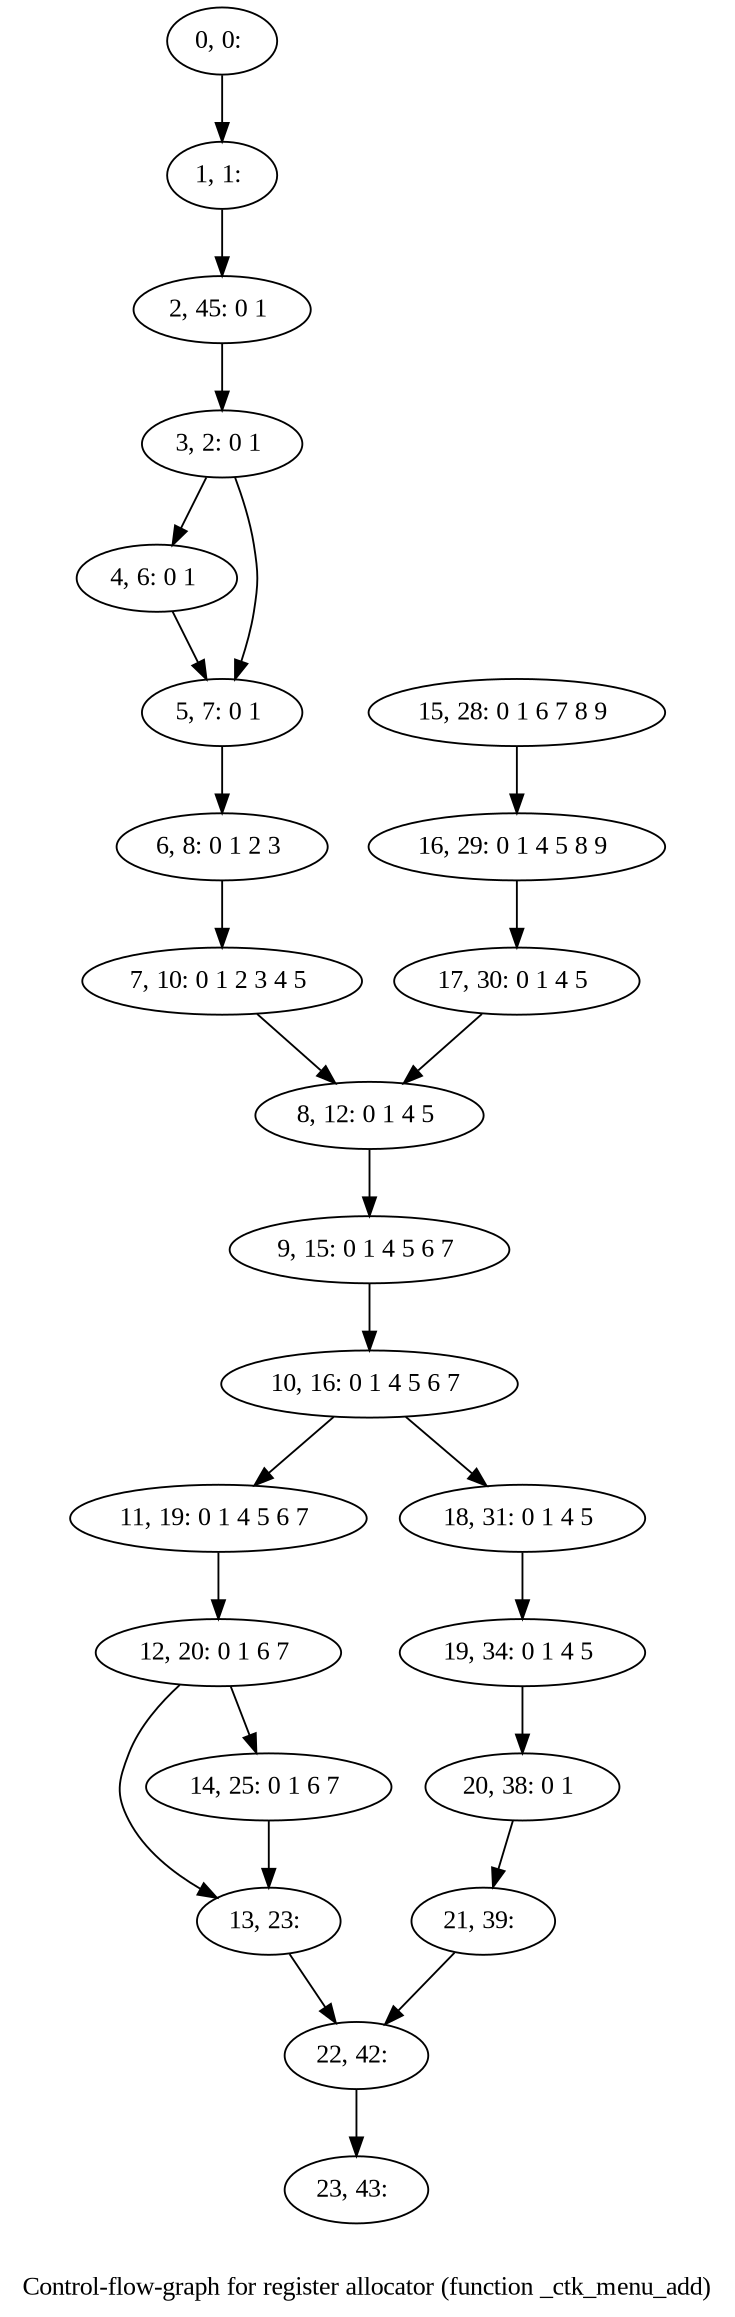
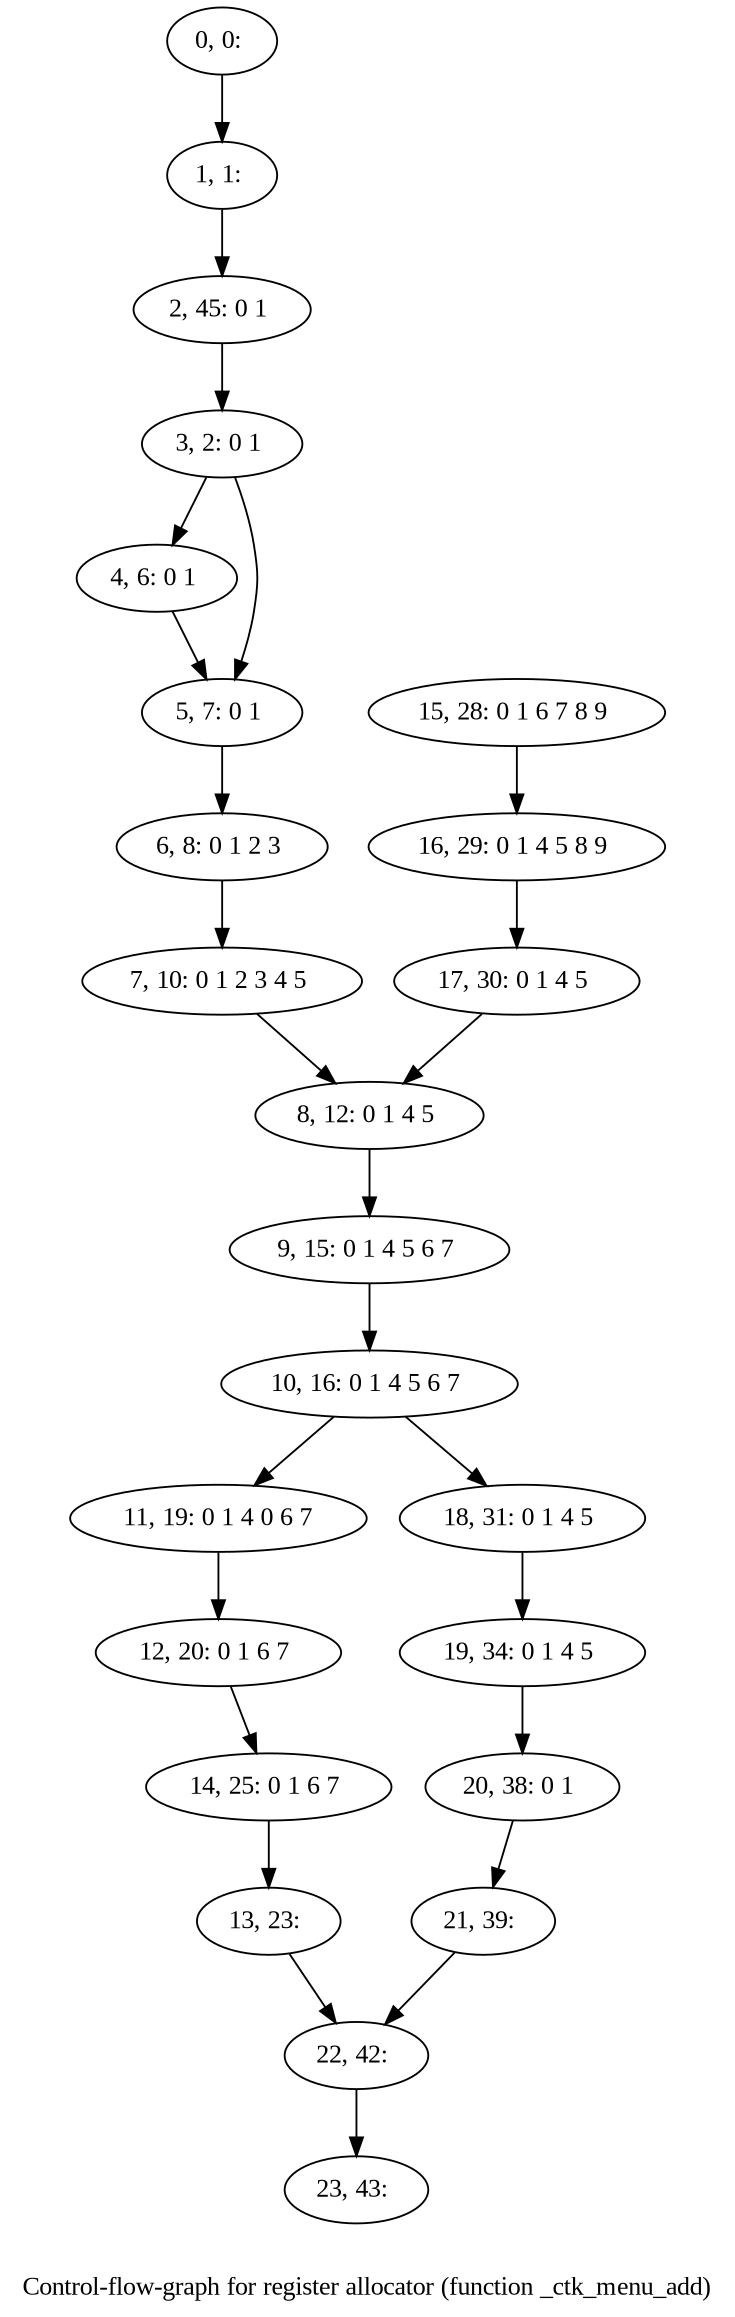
(218, 1518) -> (218, 1518)
(120, 1794) -> none
